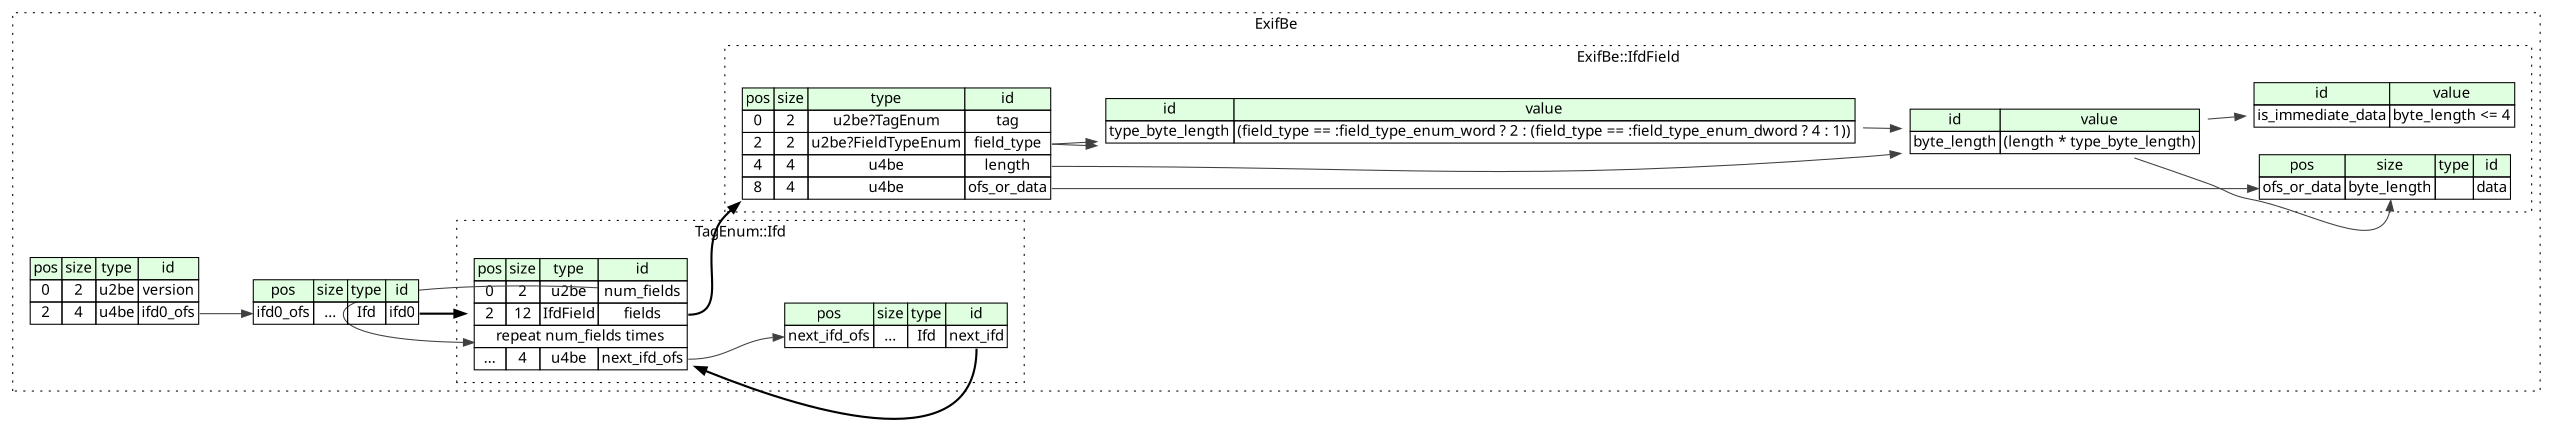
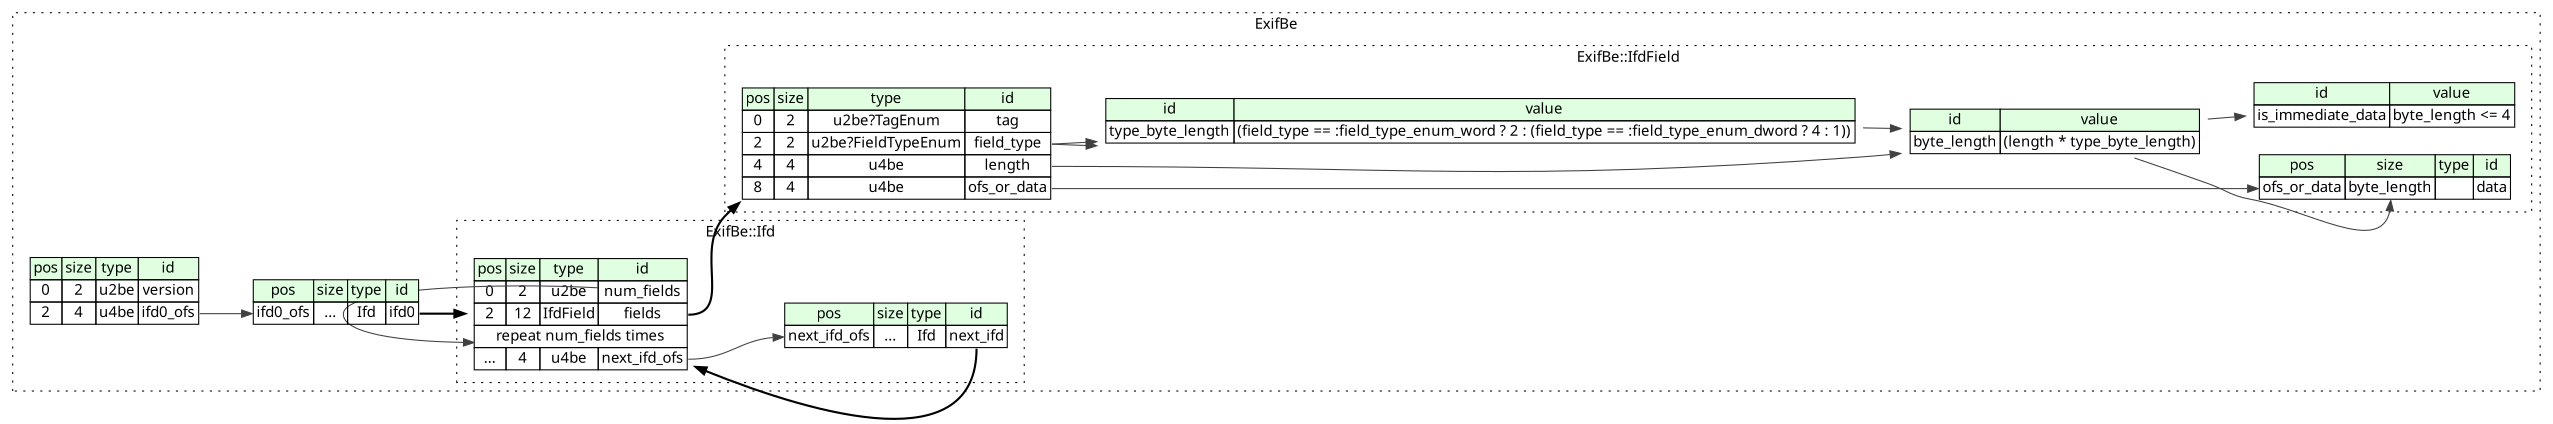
(740, 233) -> (740, 233)
